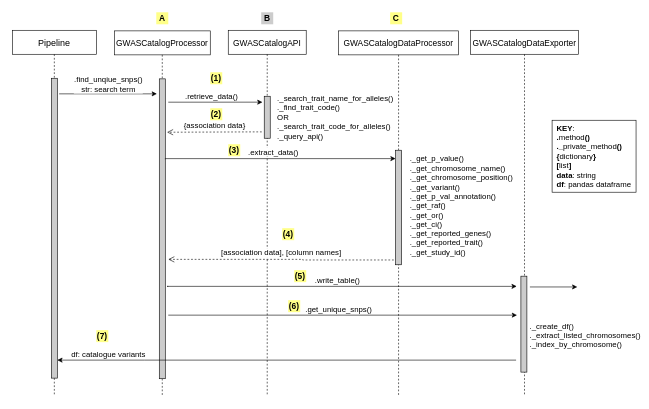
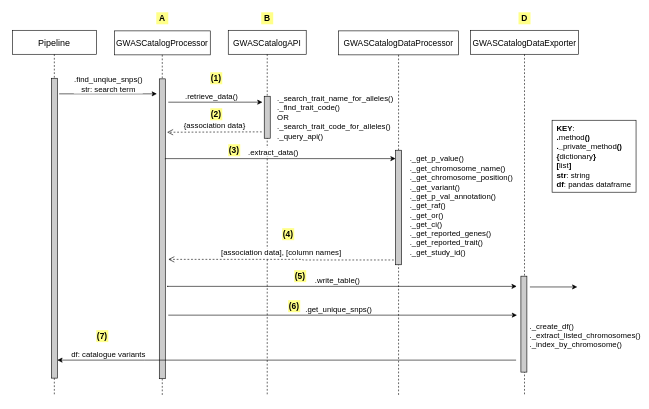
(267, 18) -> (267, 18)
(396, 18) -> none
none -> (525, 18)
(594, 156) -> (594, 156)
